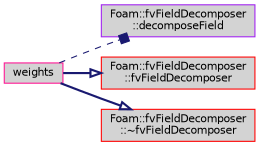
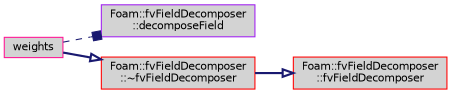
(77, 73) -> (269, 73)
